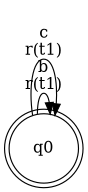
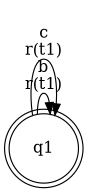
(44, 148) -> (44, 148)
